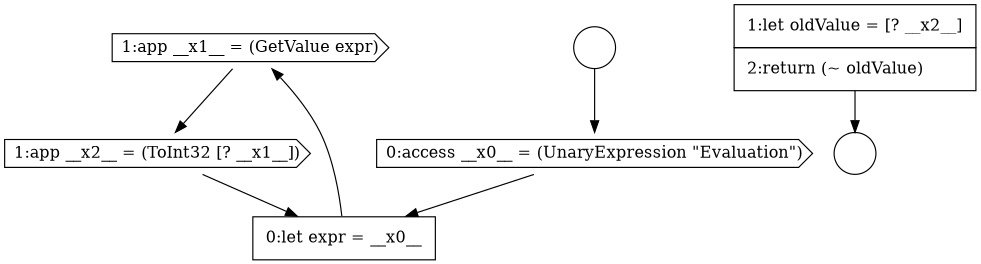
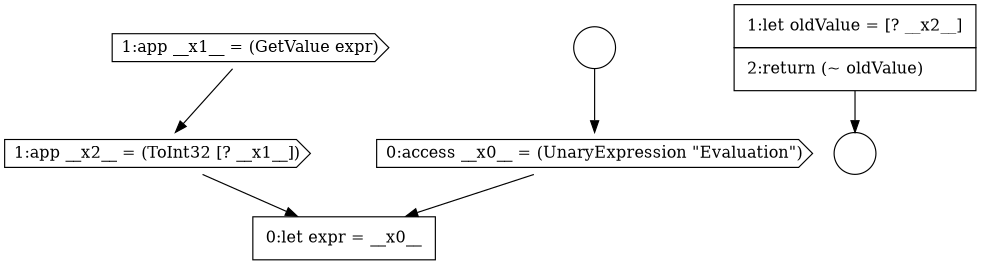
(324, 141) -> none
